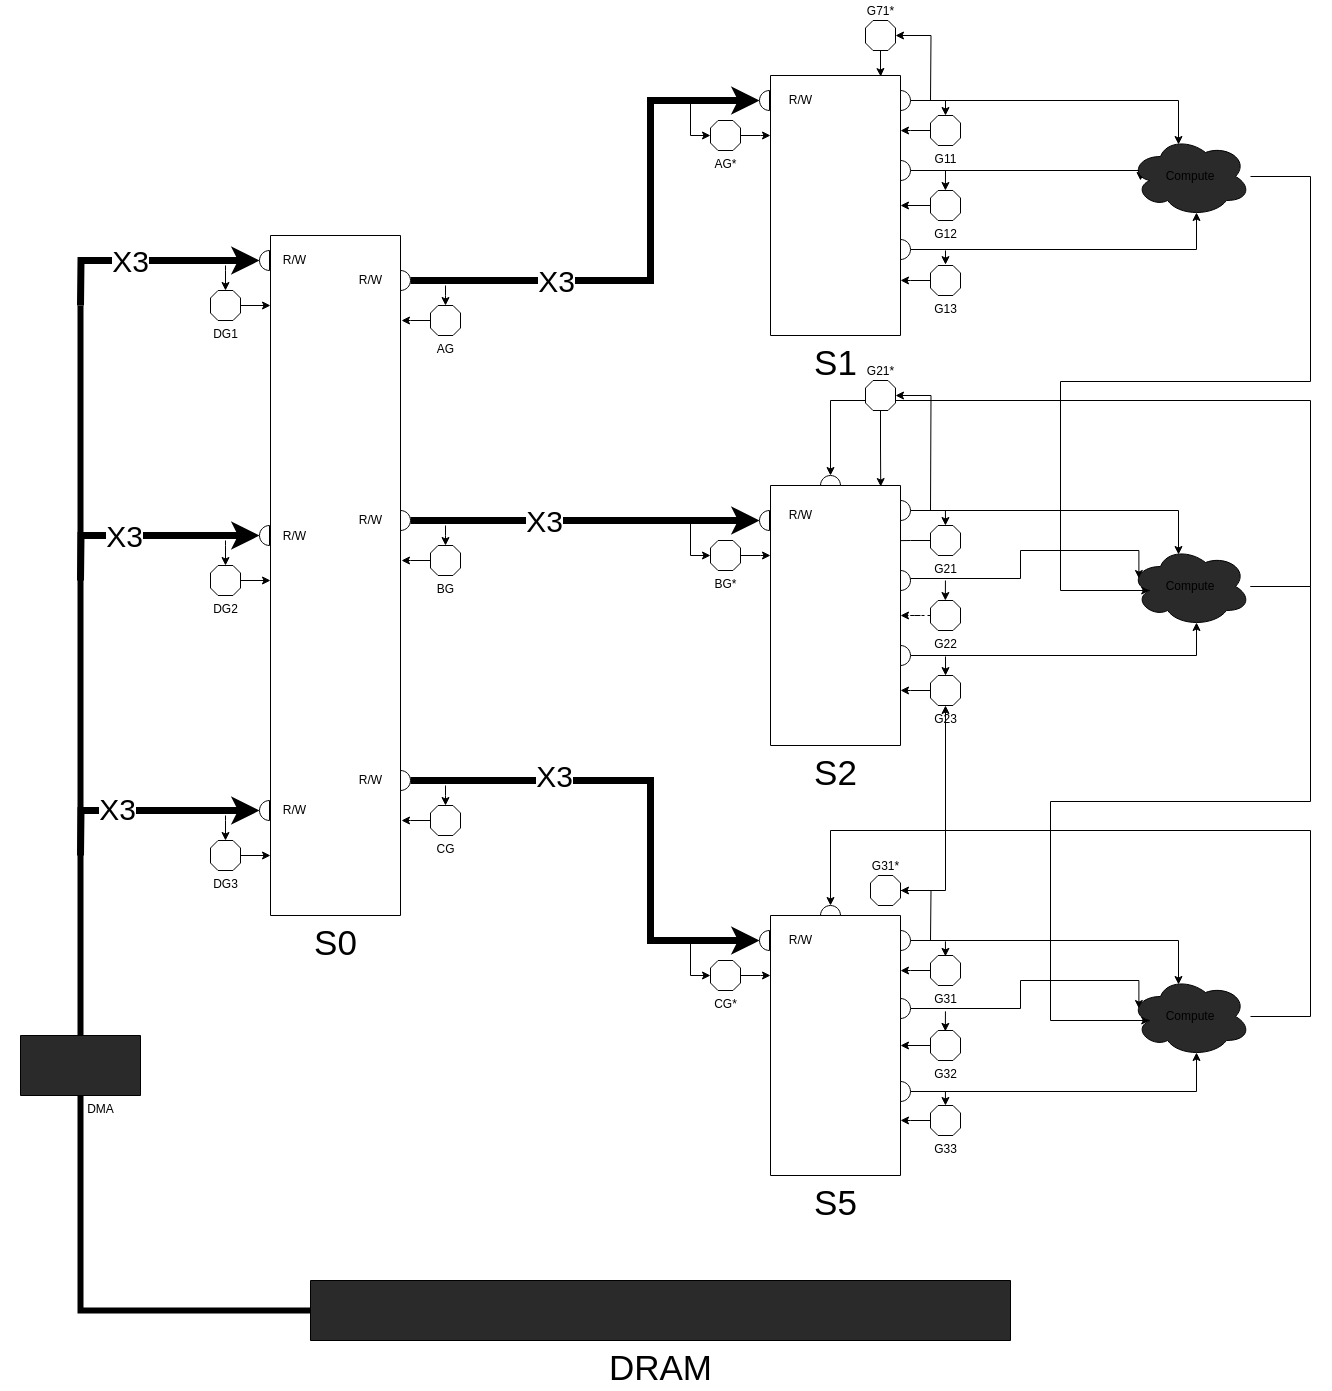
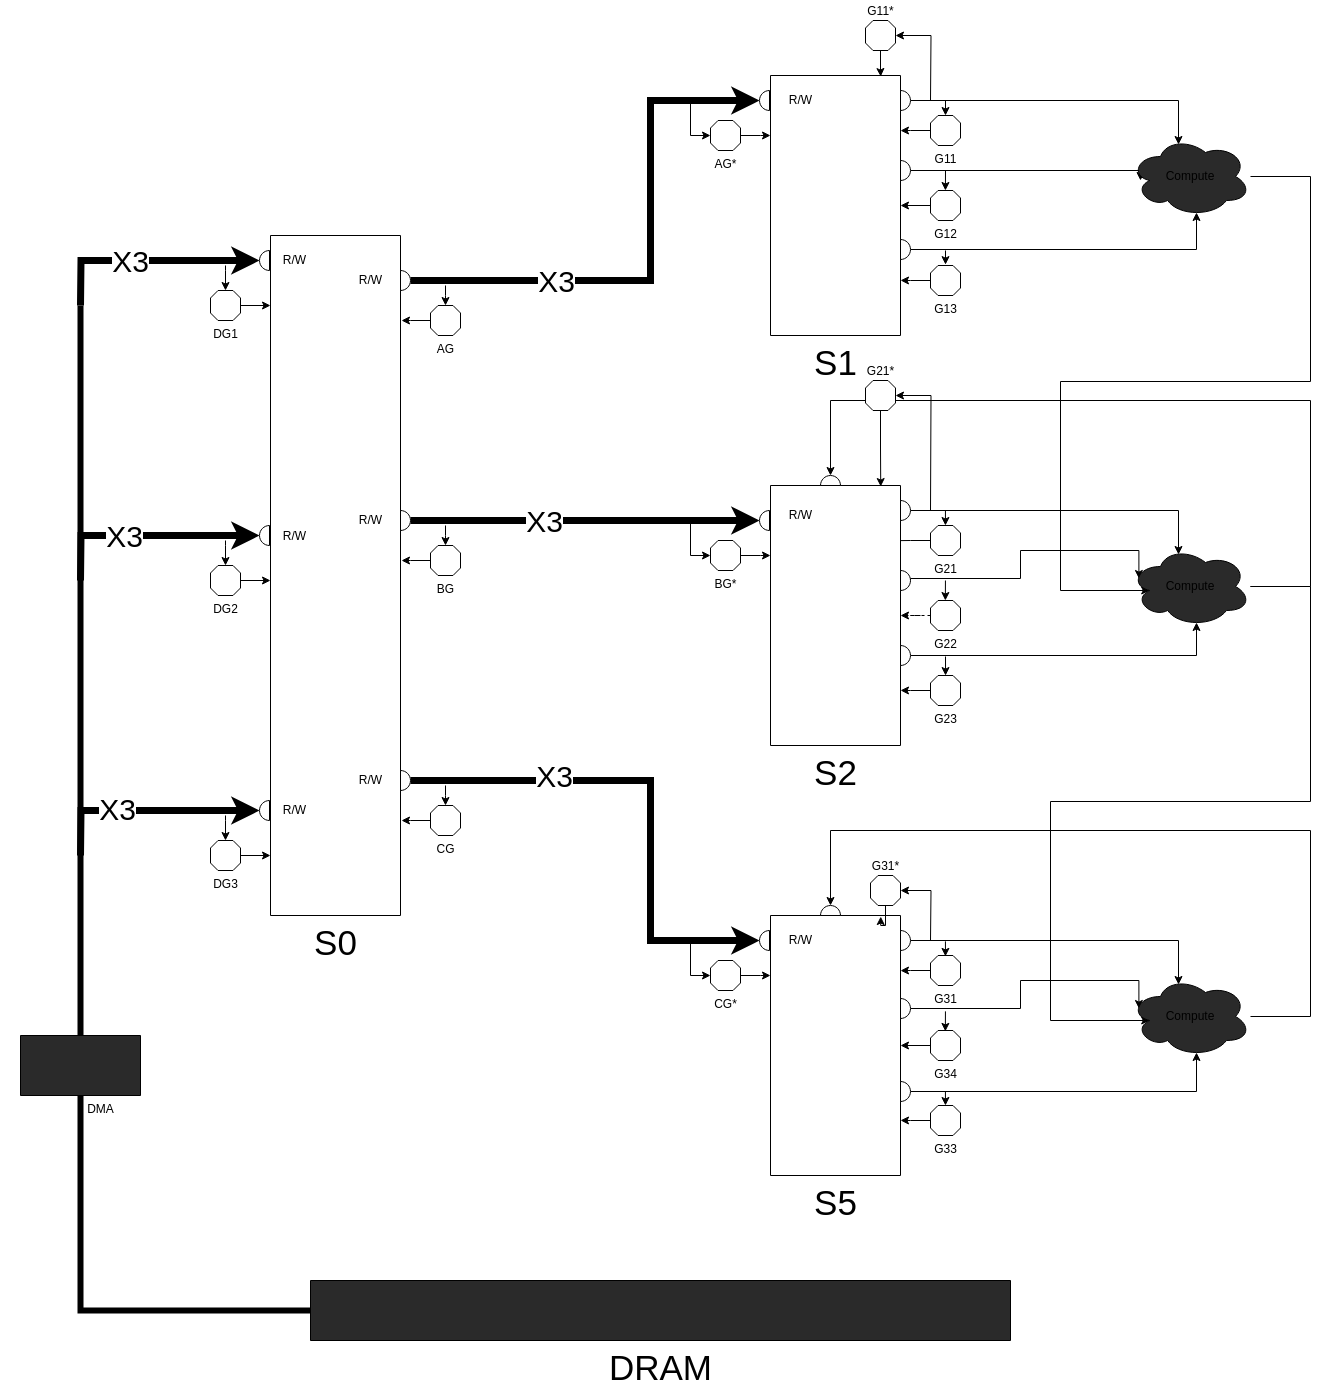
(881, 10) -> (881, 10)
(946, 807) -> (886, 919)
(946, 1075) -> (946, 1075)
